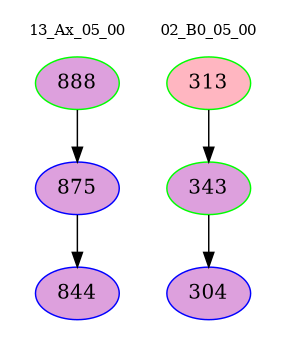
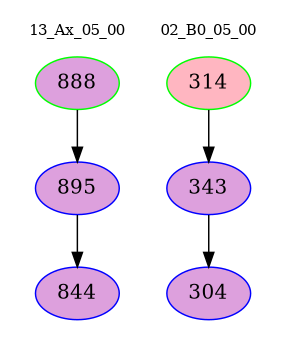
(209, 83) -> (209, 83)
(77, 188) -> (77, 188)
(209, 188) -> (209, 188)
